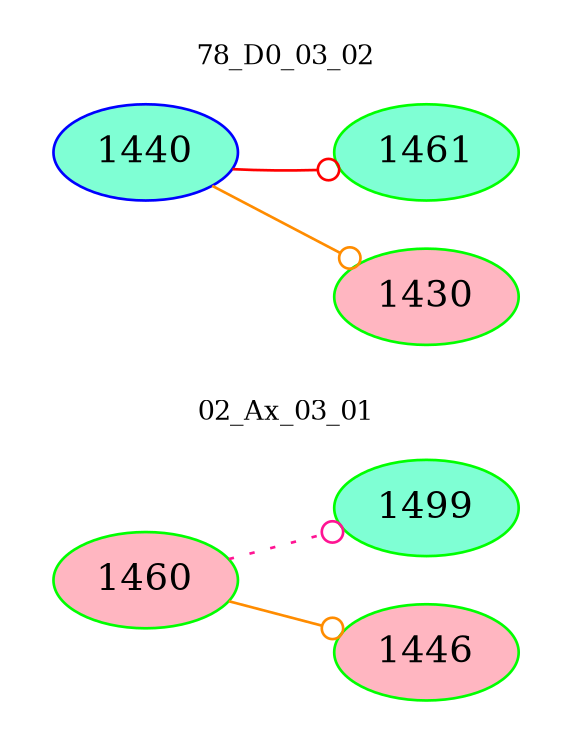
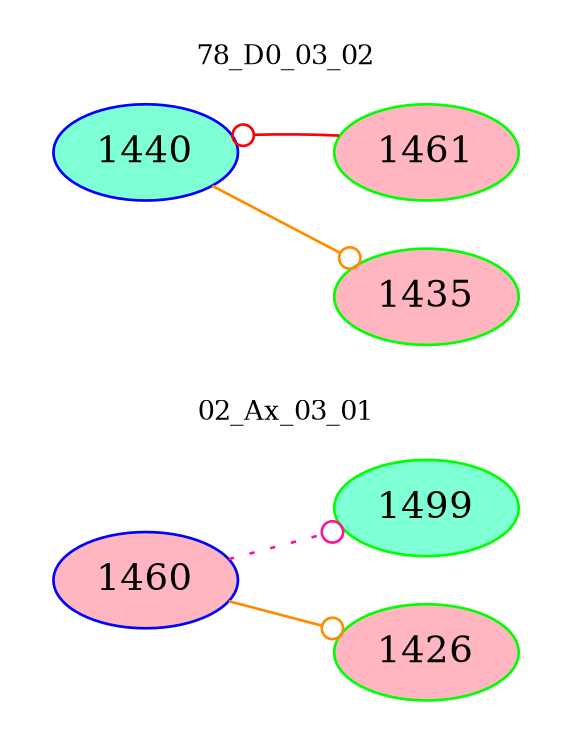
(426, 152) -> (426, 152)
(275, 170) -> (297, 134)
(426, 297) -> (426, 297)
(146, 580) -> (146, 580)
(426, 652) -> (426, 652)
